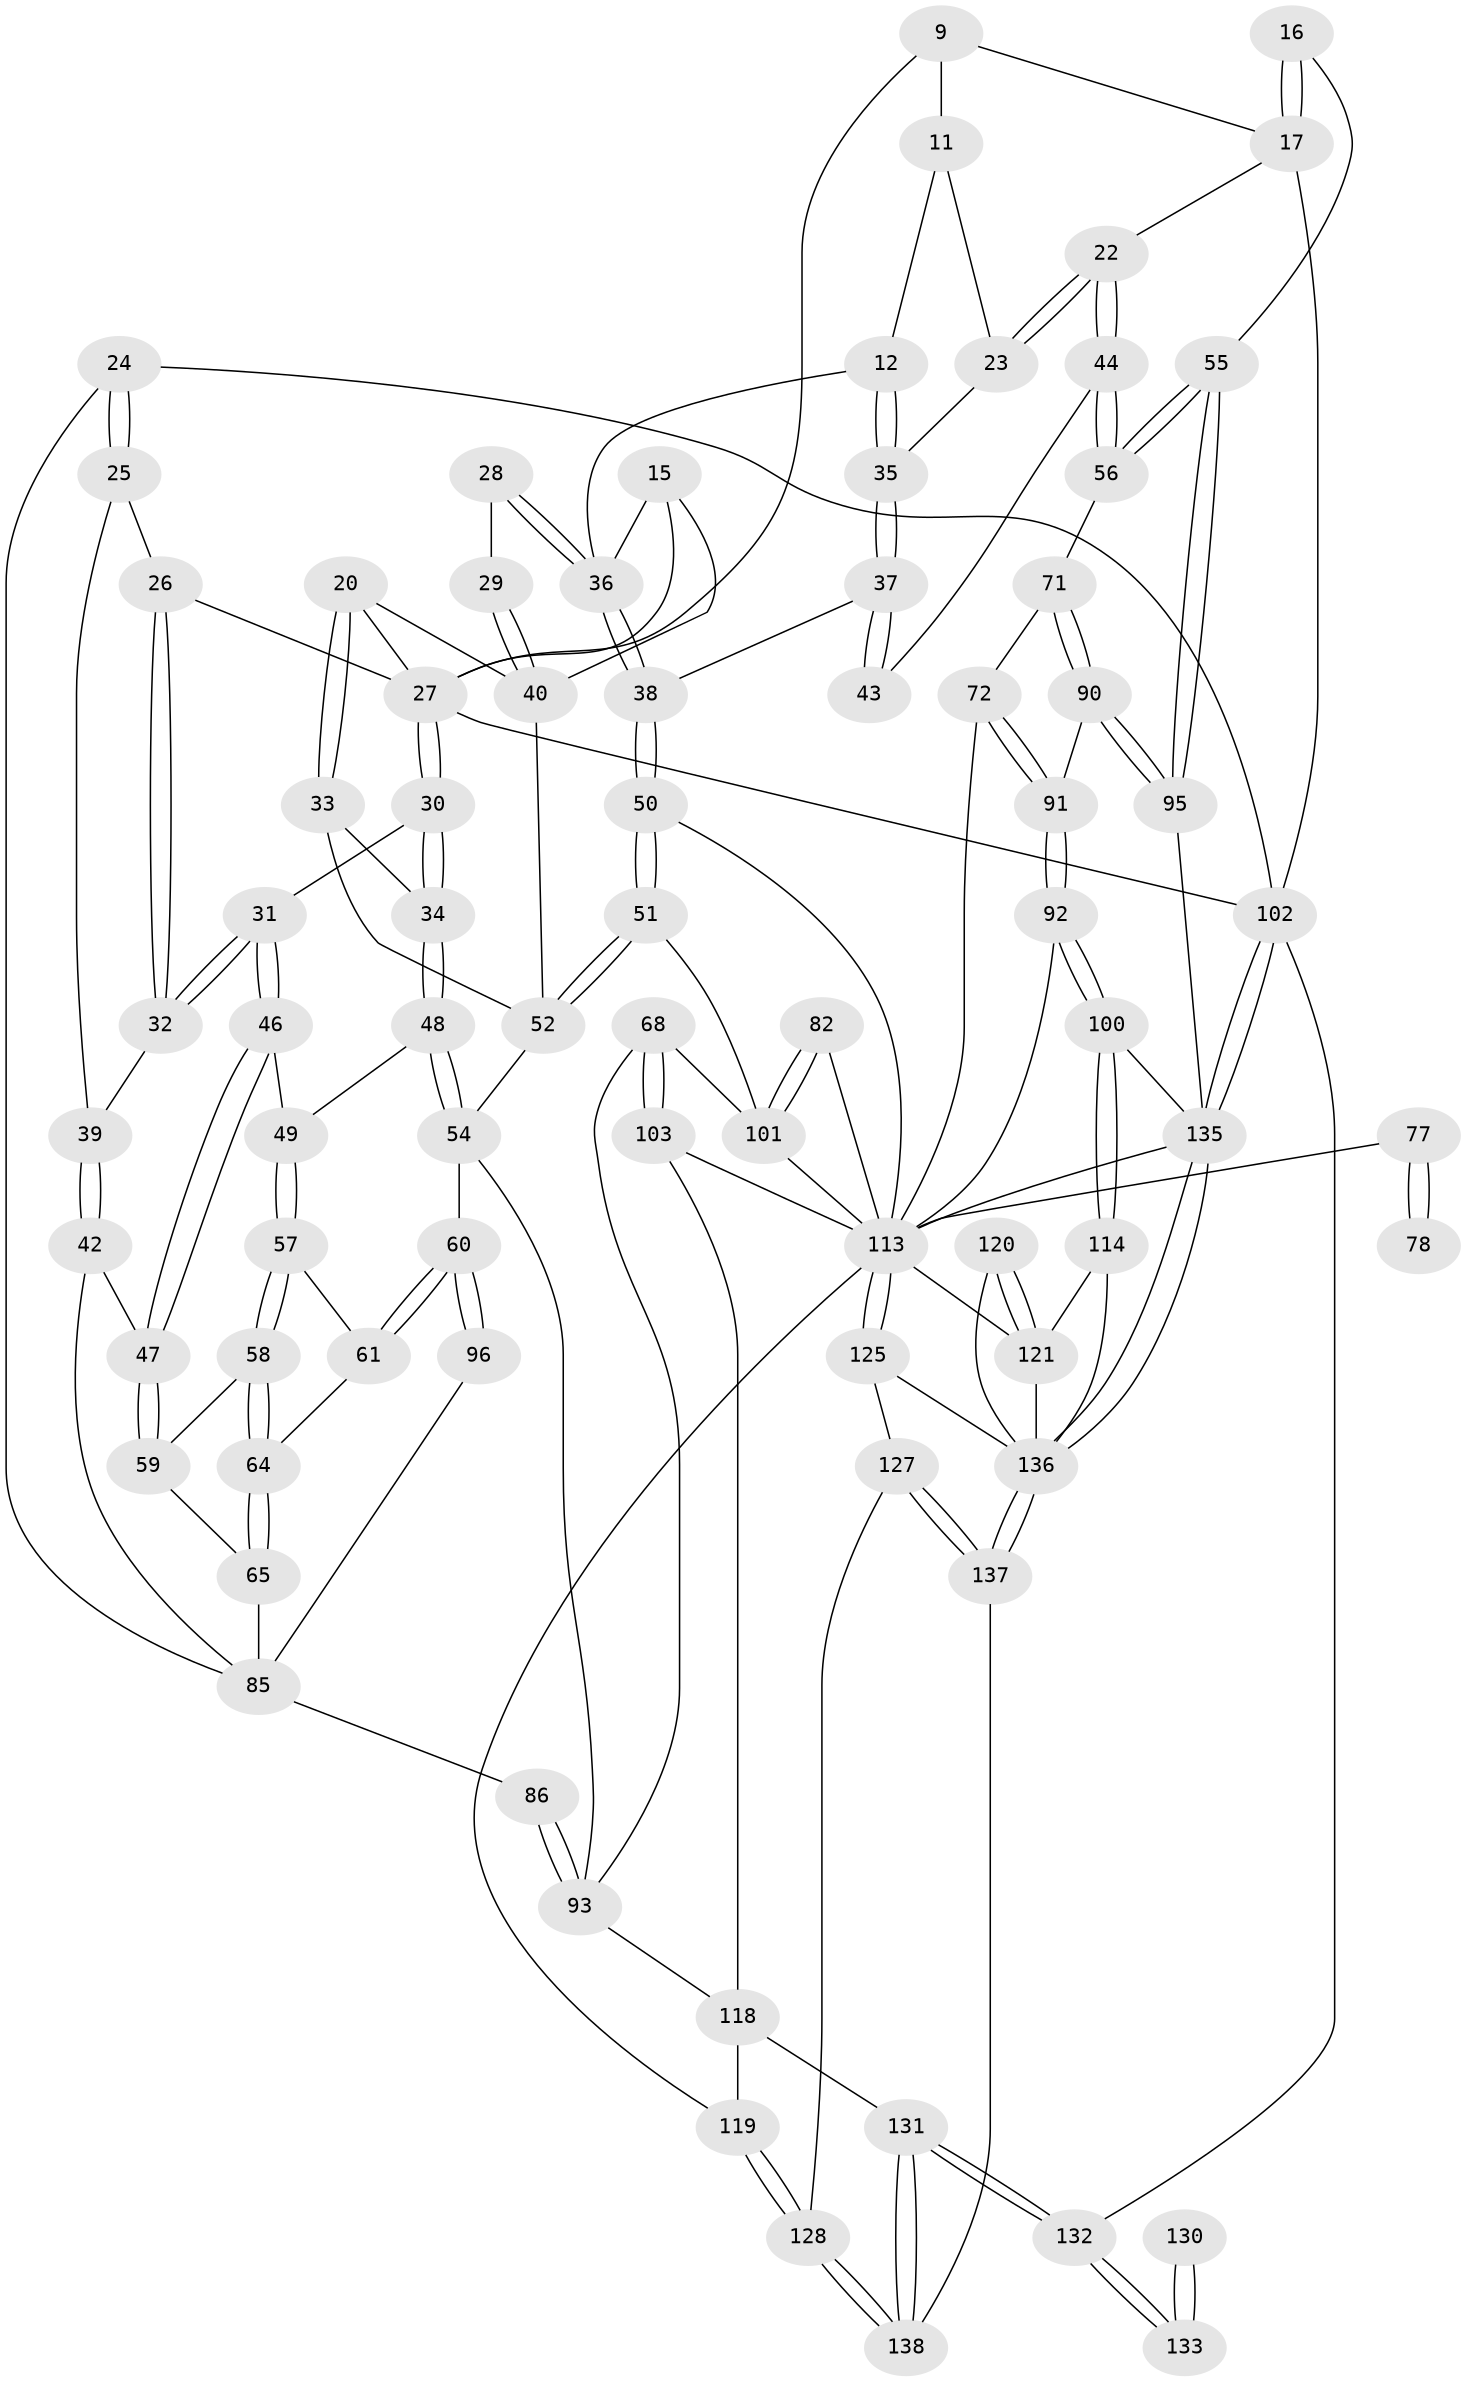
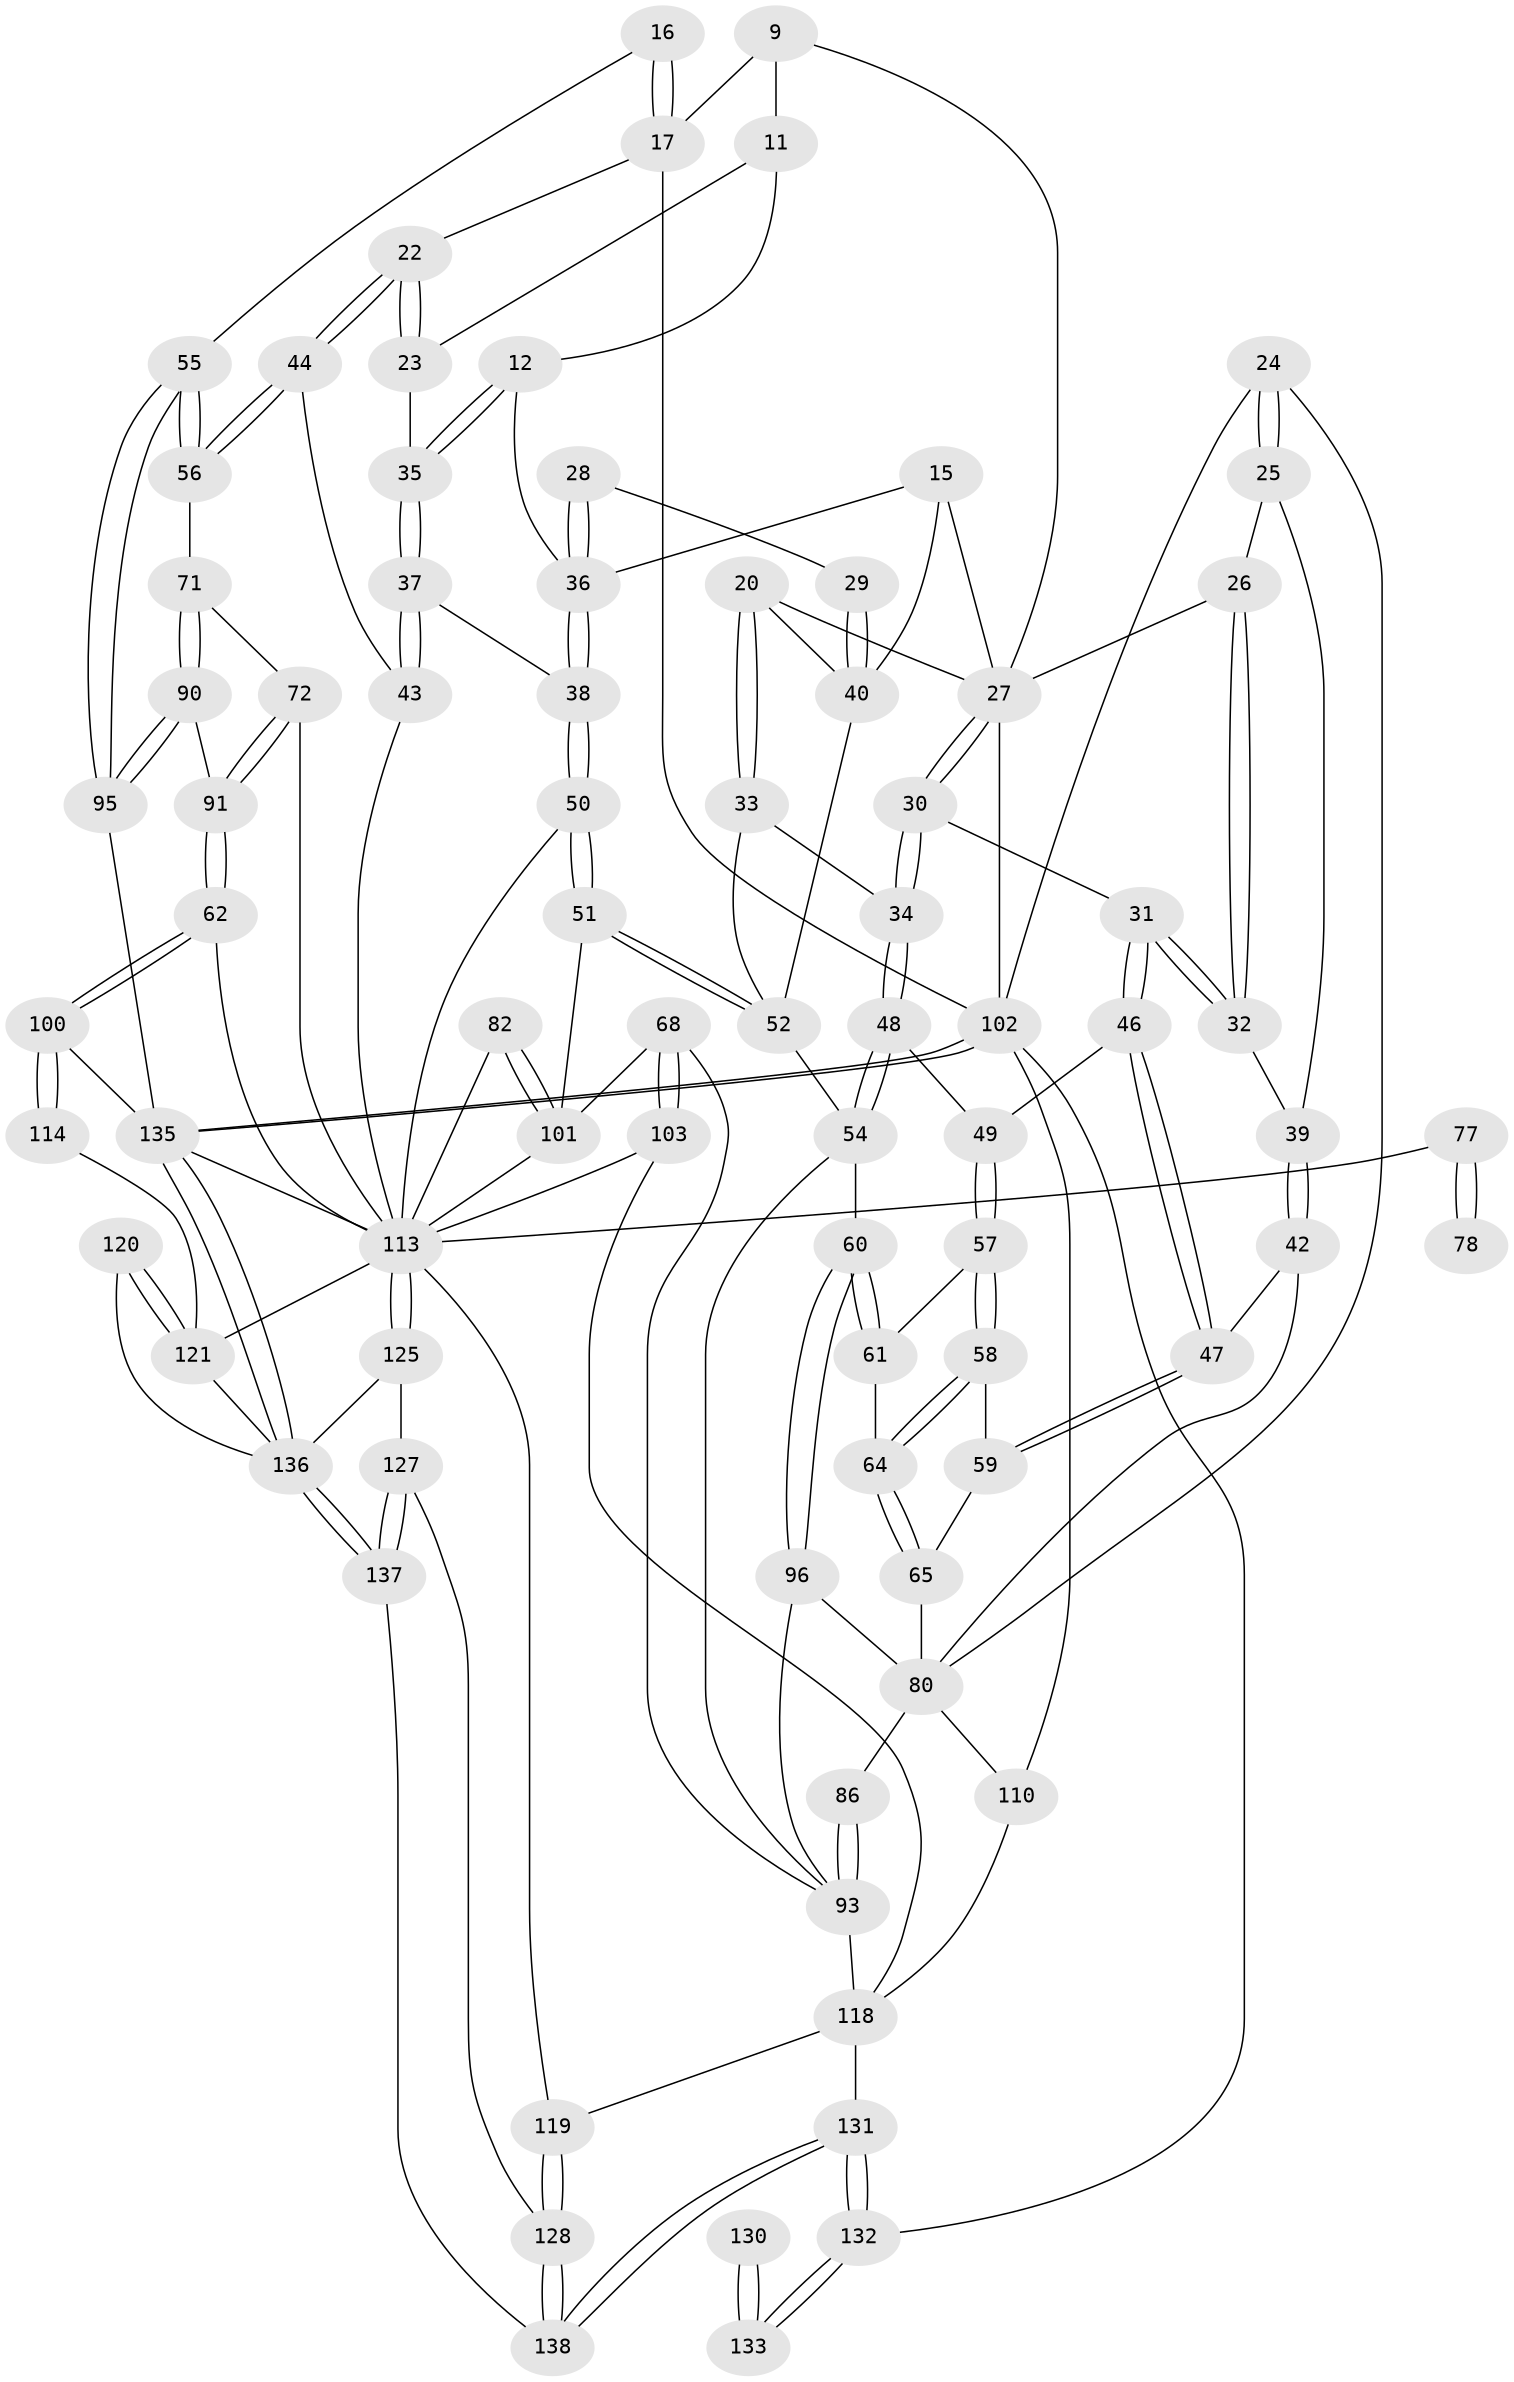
(1056, 915) -> (216, 915)
none -> (358, 969)
(1098, 1363) -> none
(259, 1687) -> (921, 1687)
none -> (781, 1748)
none -> (1016, 1797)
